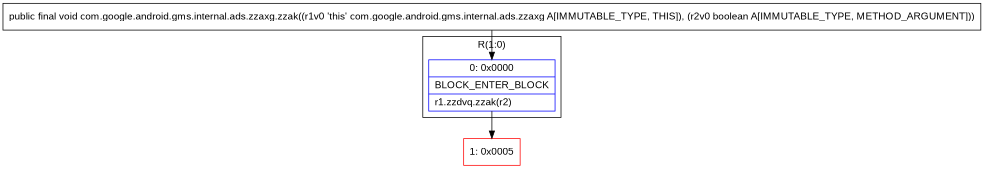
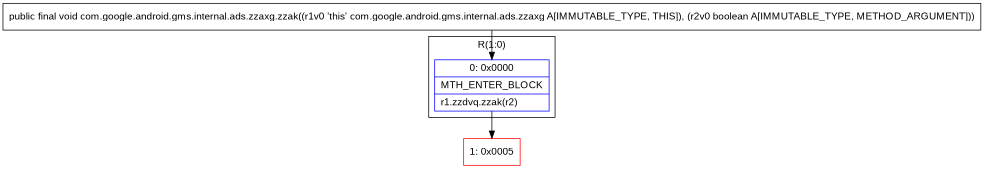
(492, 85) -> (492, 85)
